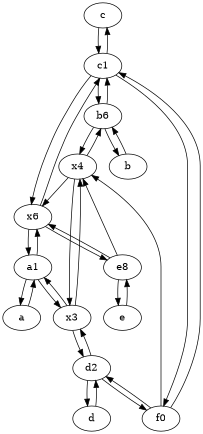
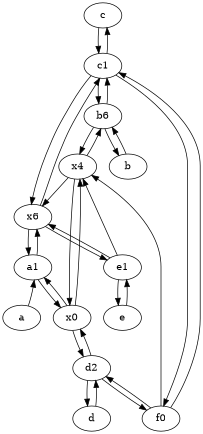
(122, 267) -> (122, 267)
(24, 288) -> none
(72, 318) -> (72, 318)
